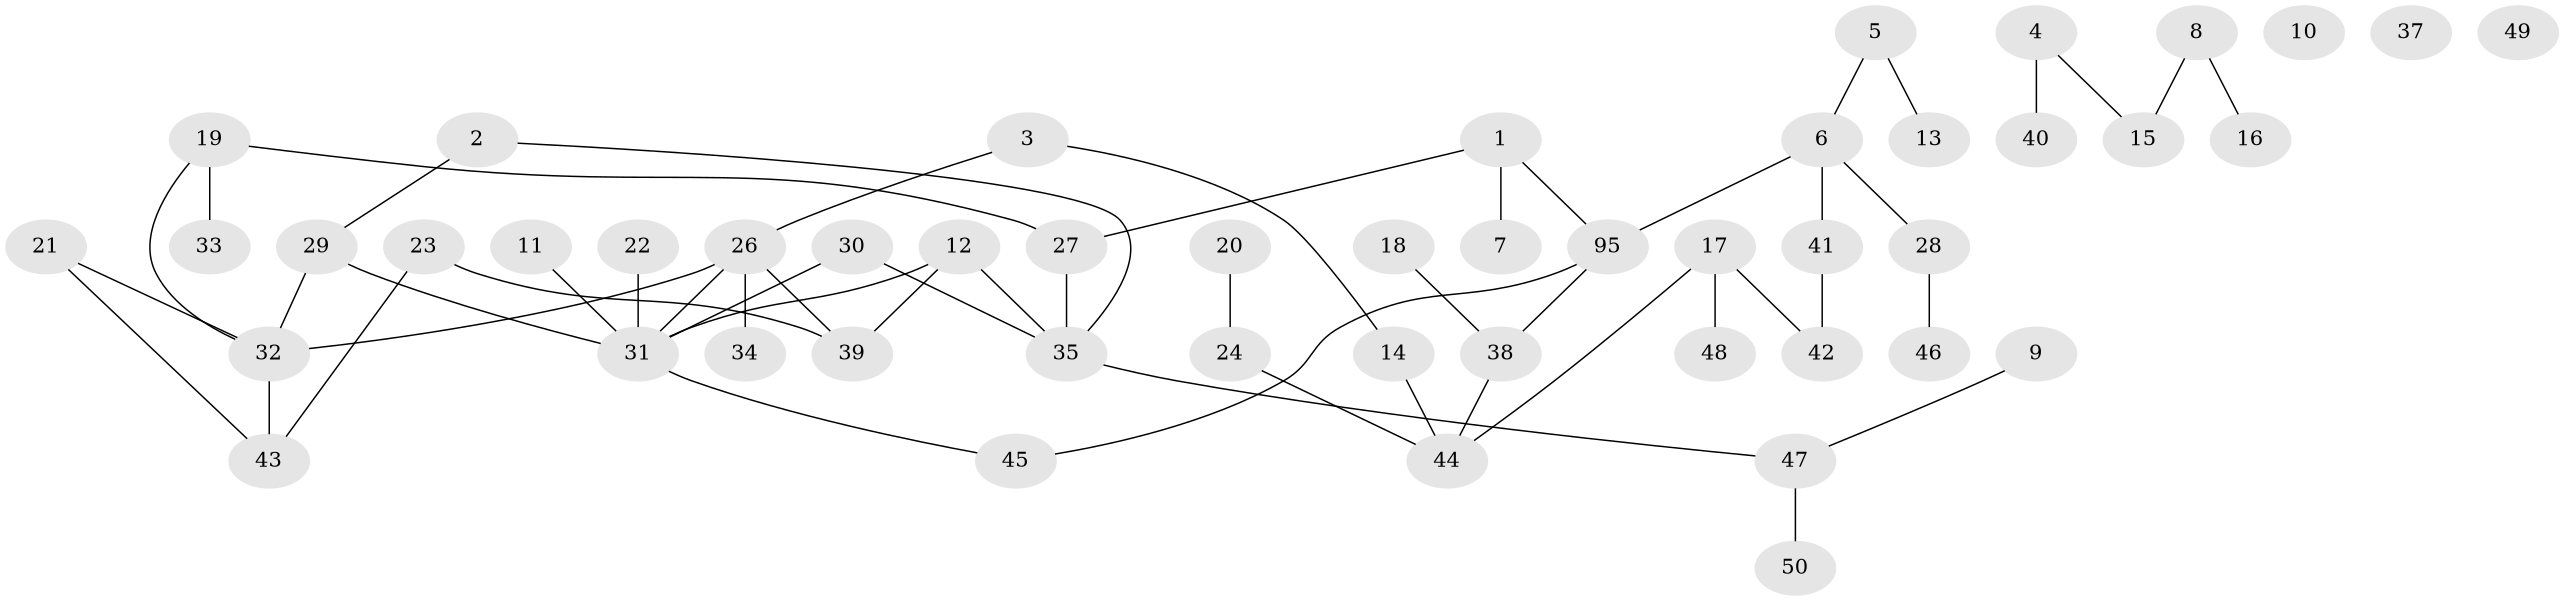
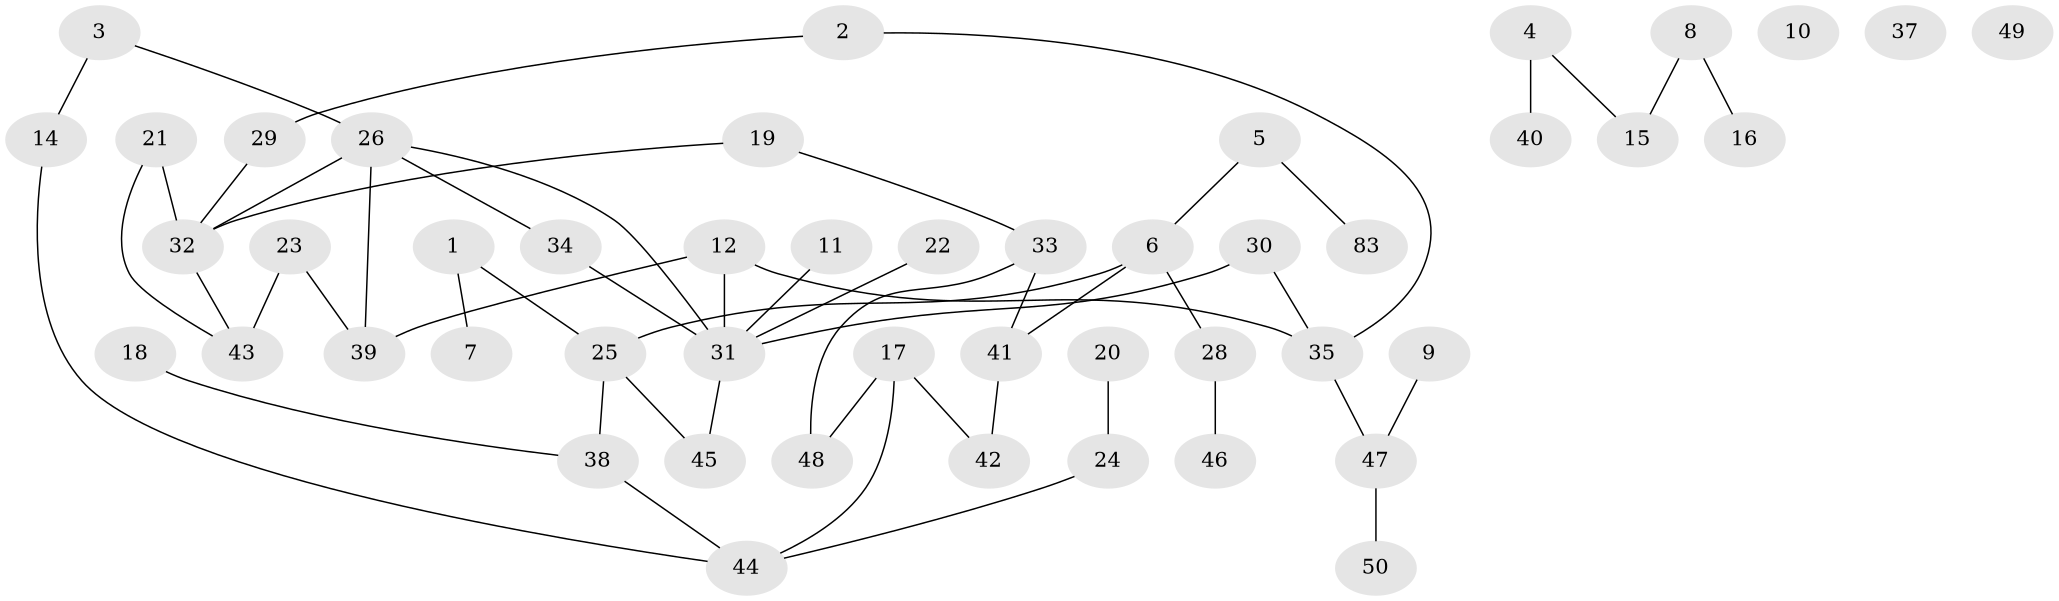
(1929, 140) -> (1367, 247)
(1067, 247) -> none
(1608, 247) -> (605, 354)
none -> (920, 289)
none -> (1023, 301)
(473, 308) -> (643, 301)
